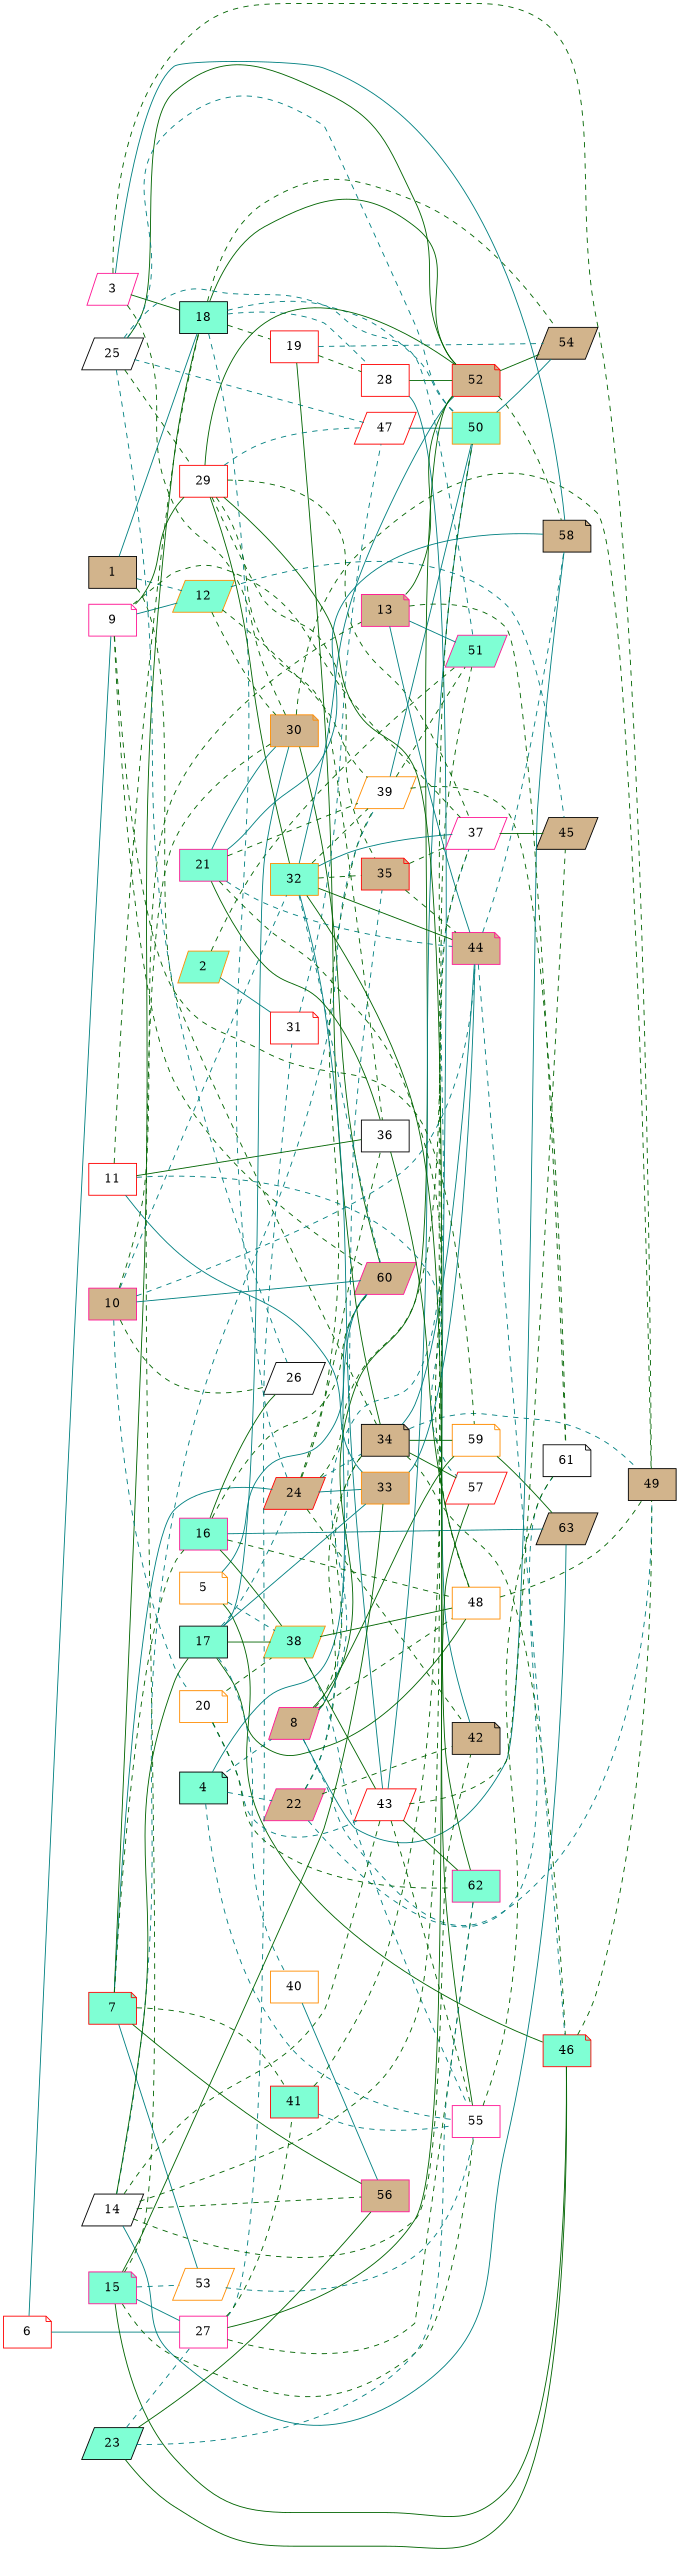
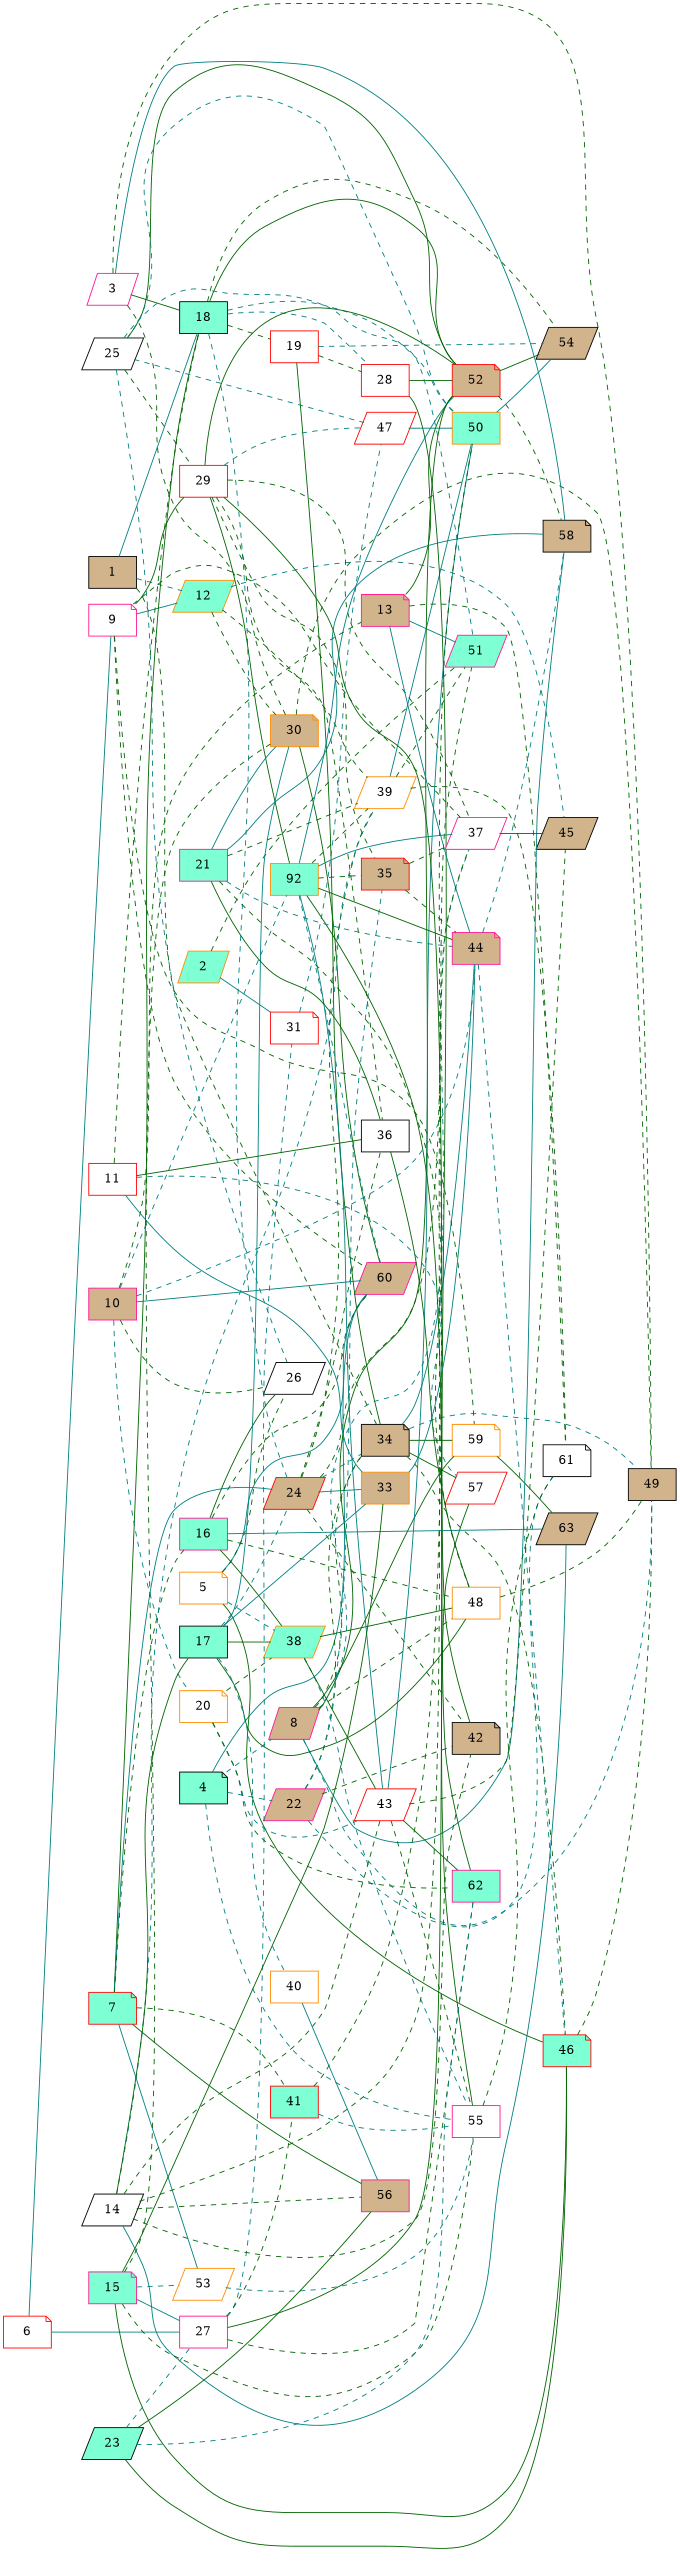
(294, 879) -> (294, 879)
(445, 1059) -> (445, 1059)
none -> (257, 1470)
